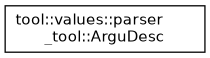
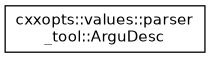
(105, 29) -> (105, 29)
